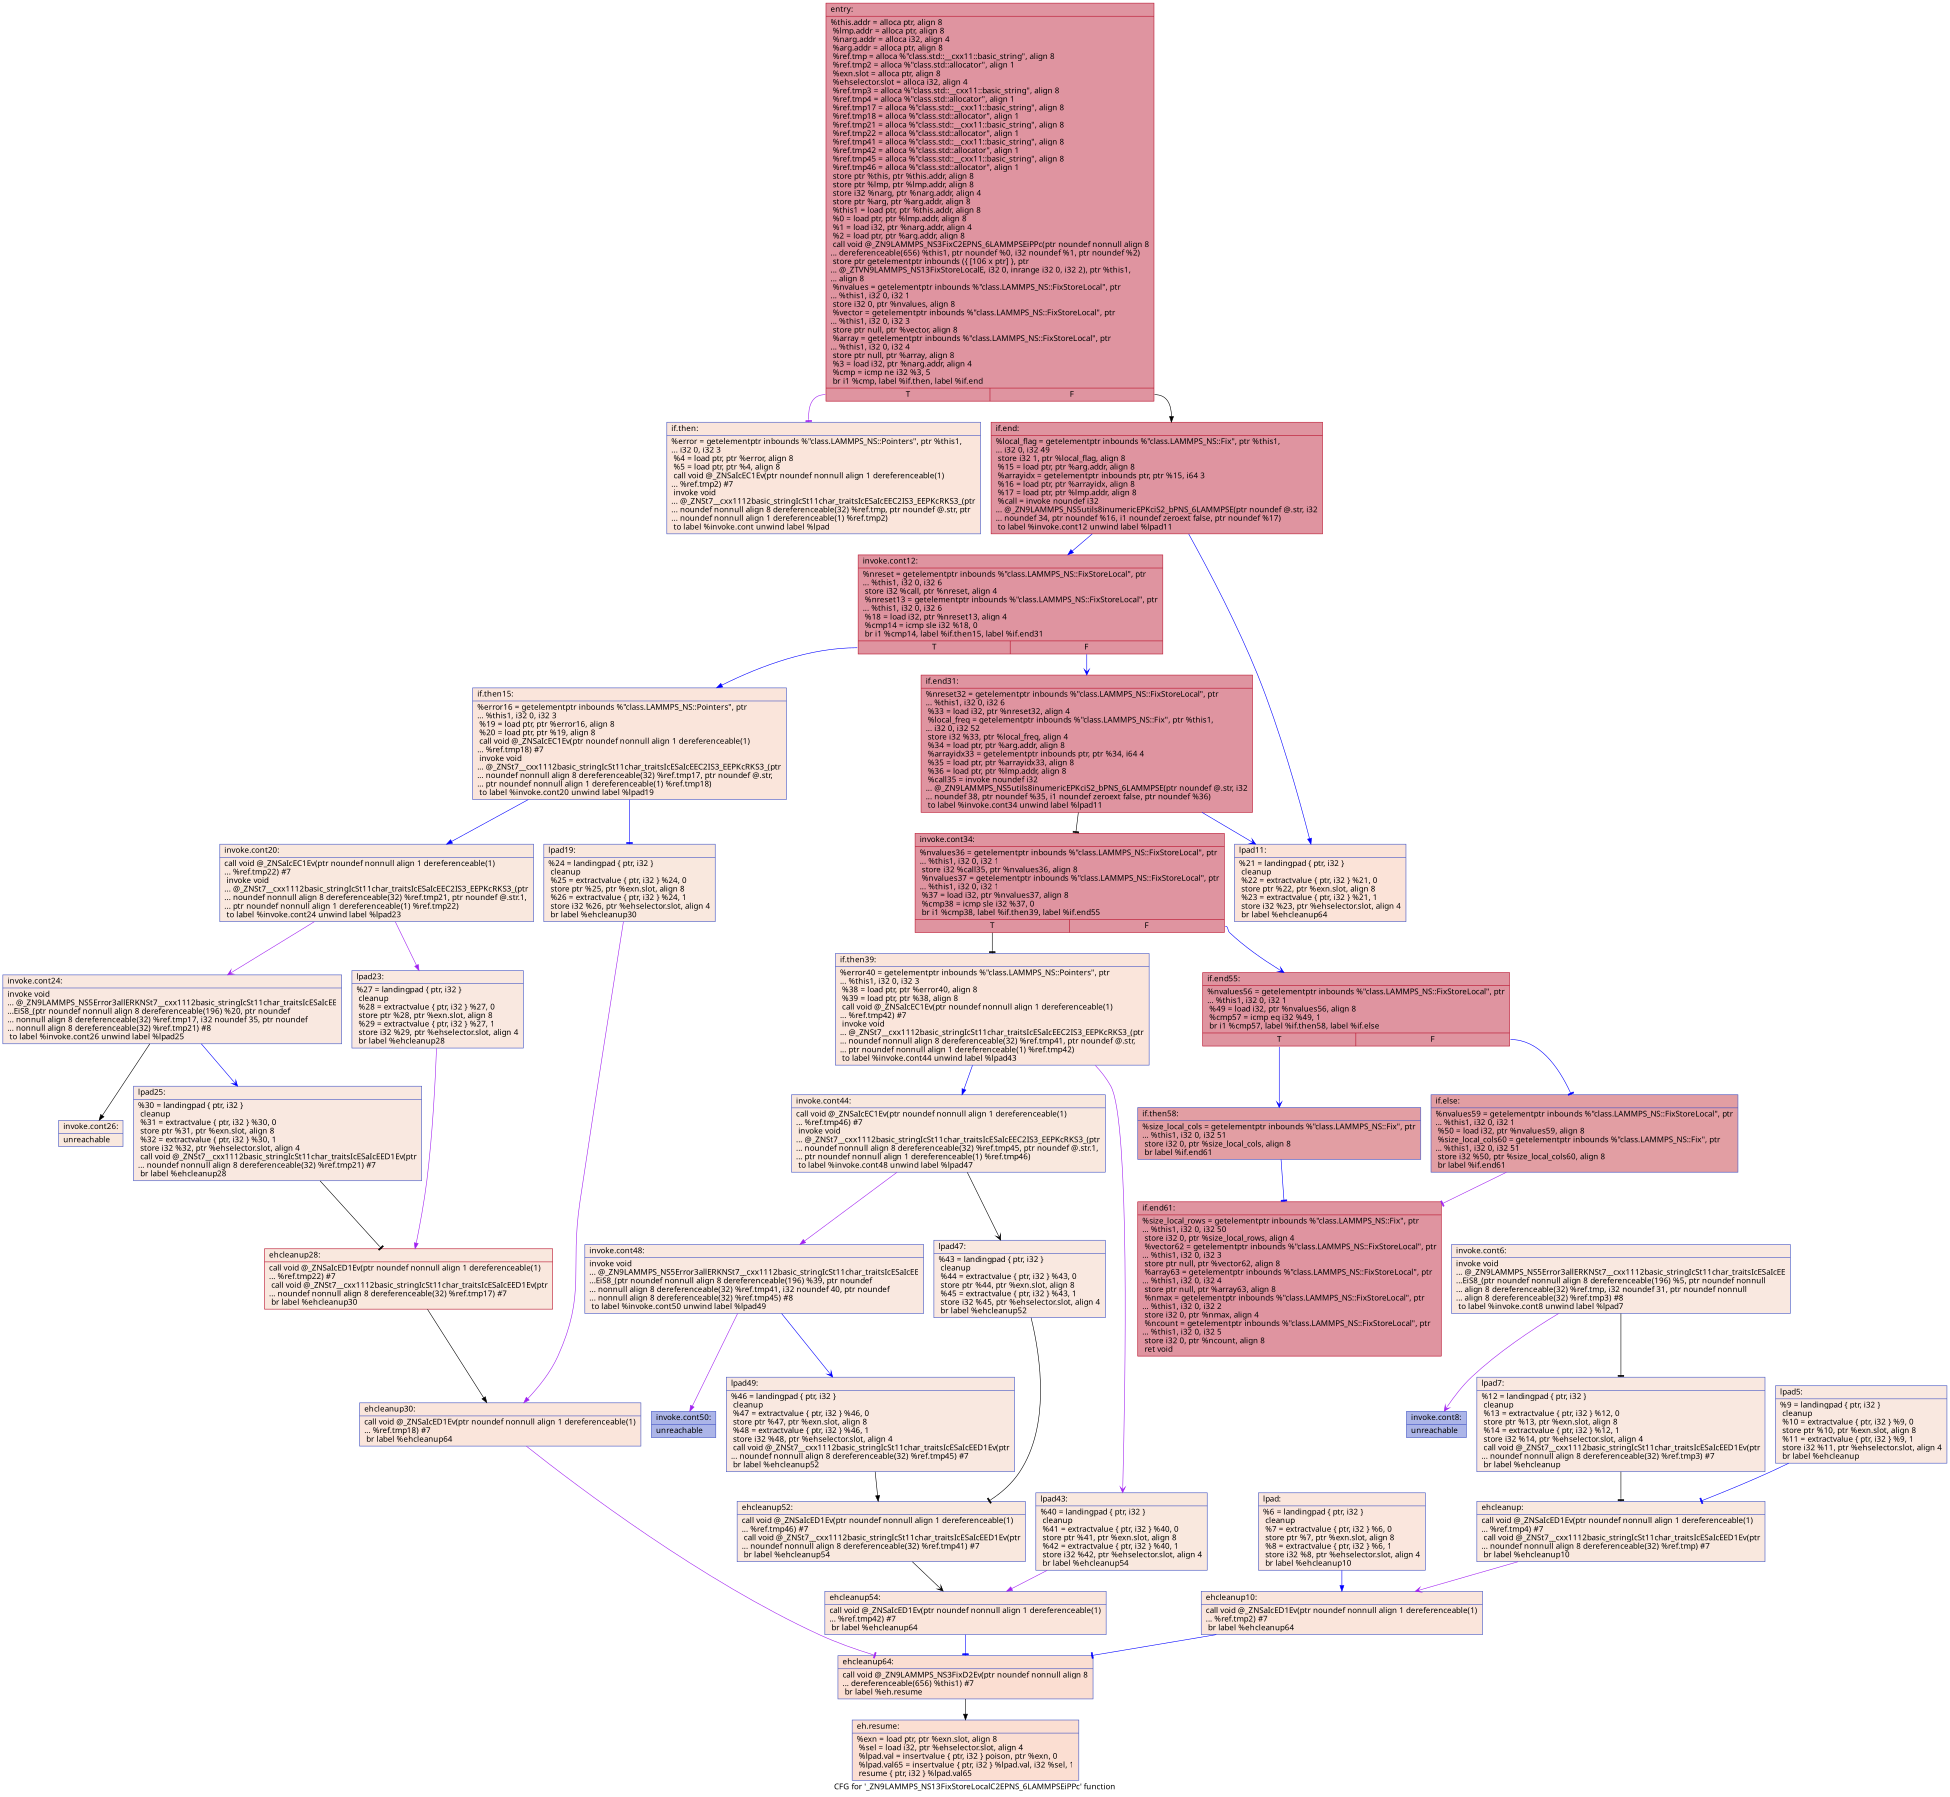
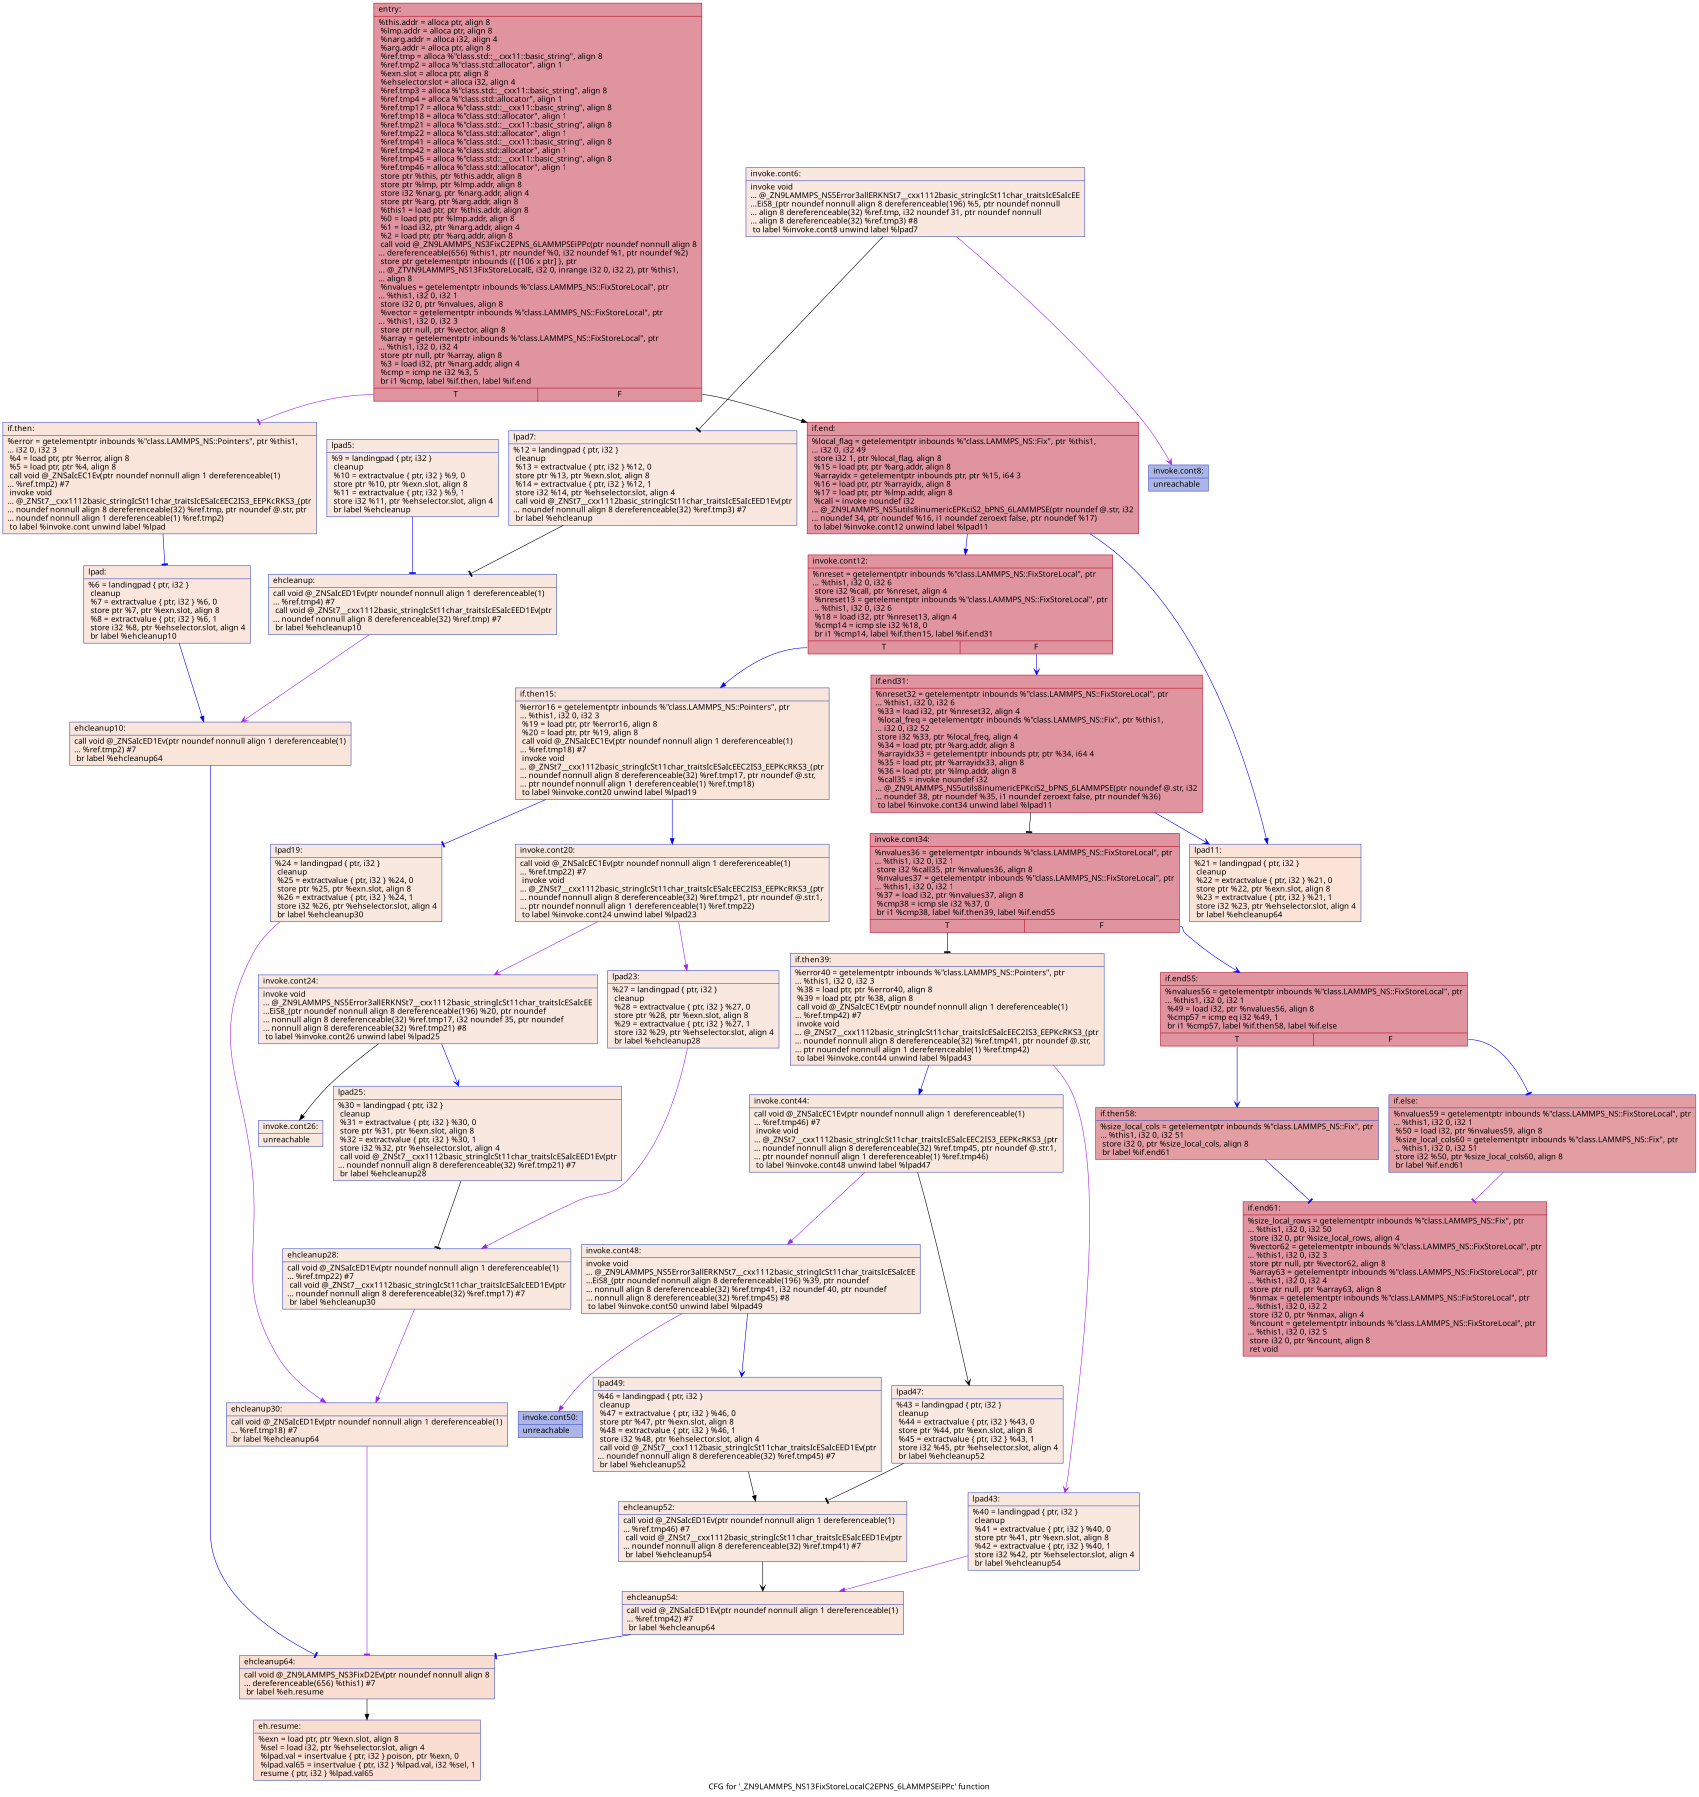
none -> (164, 548)
(409, 1279) -> (427, 1279)
(456, 1354) -> (396, 1353)
